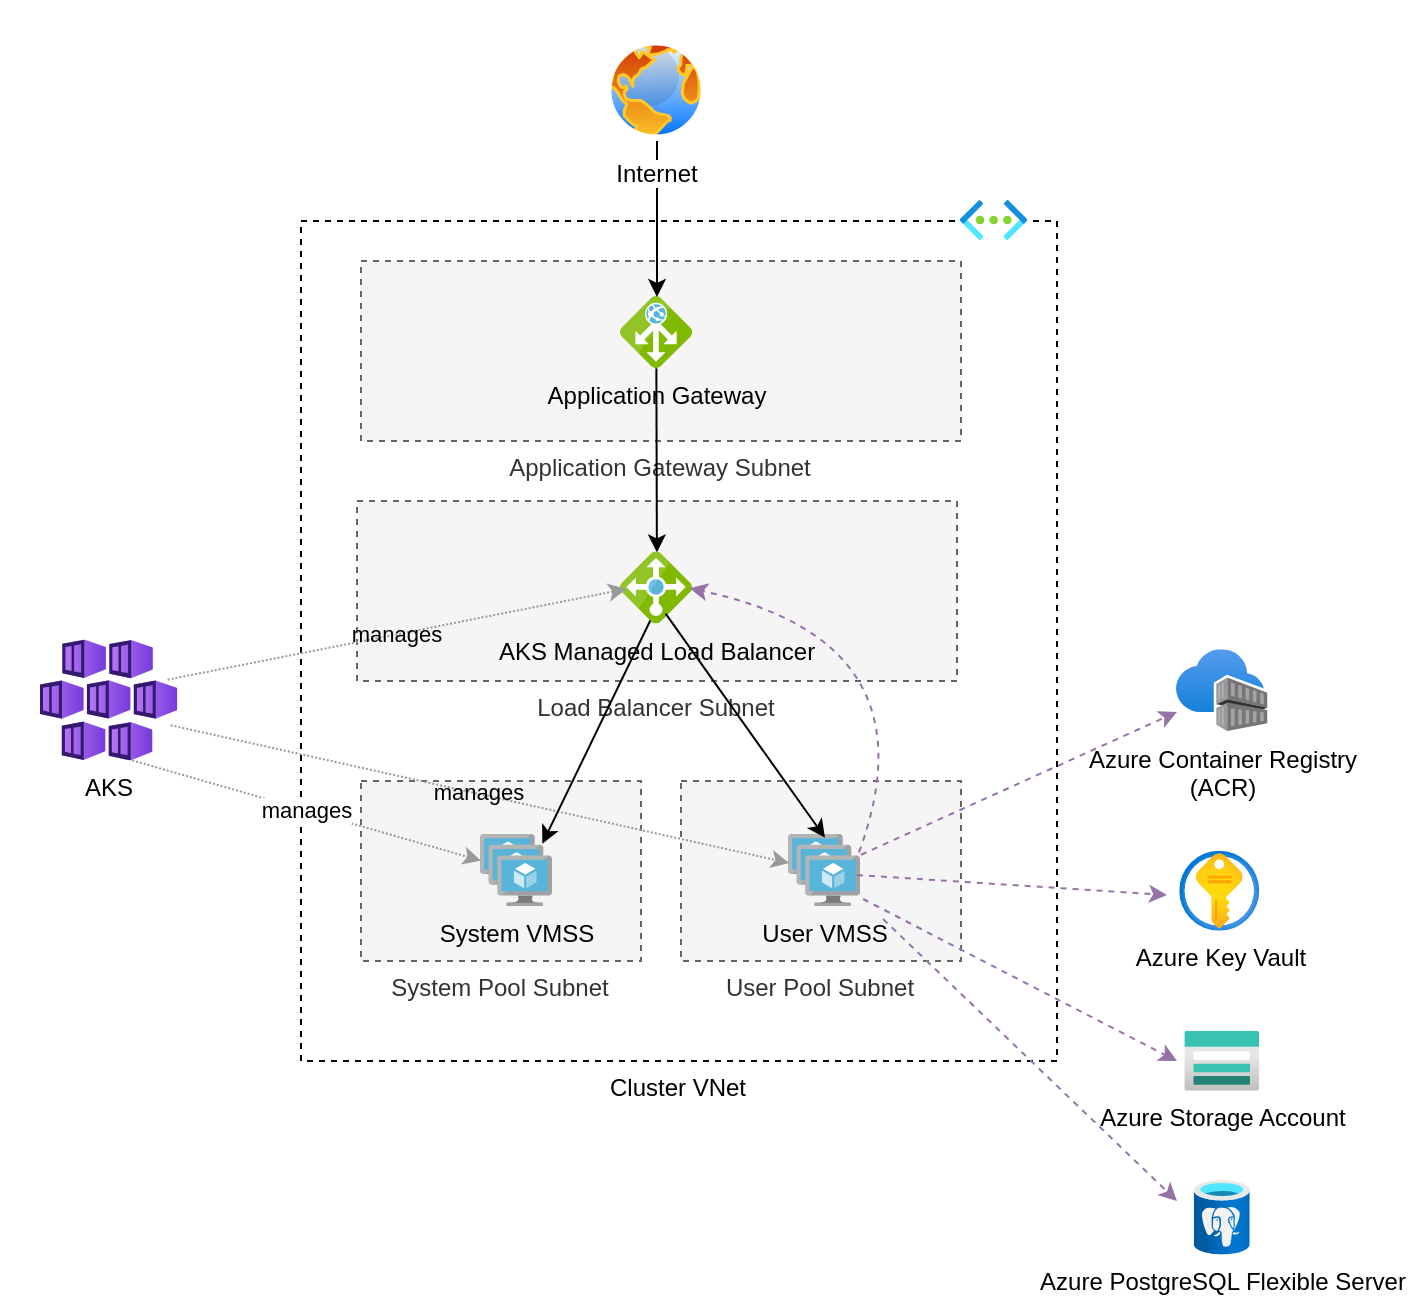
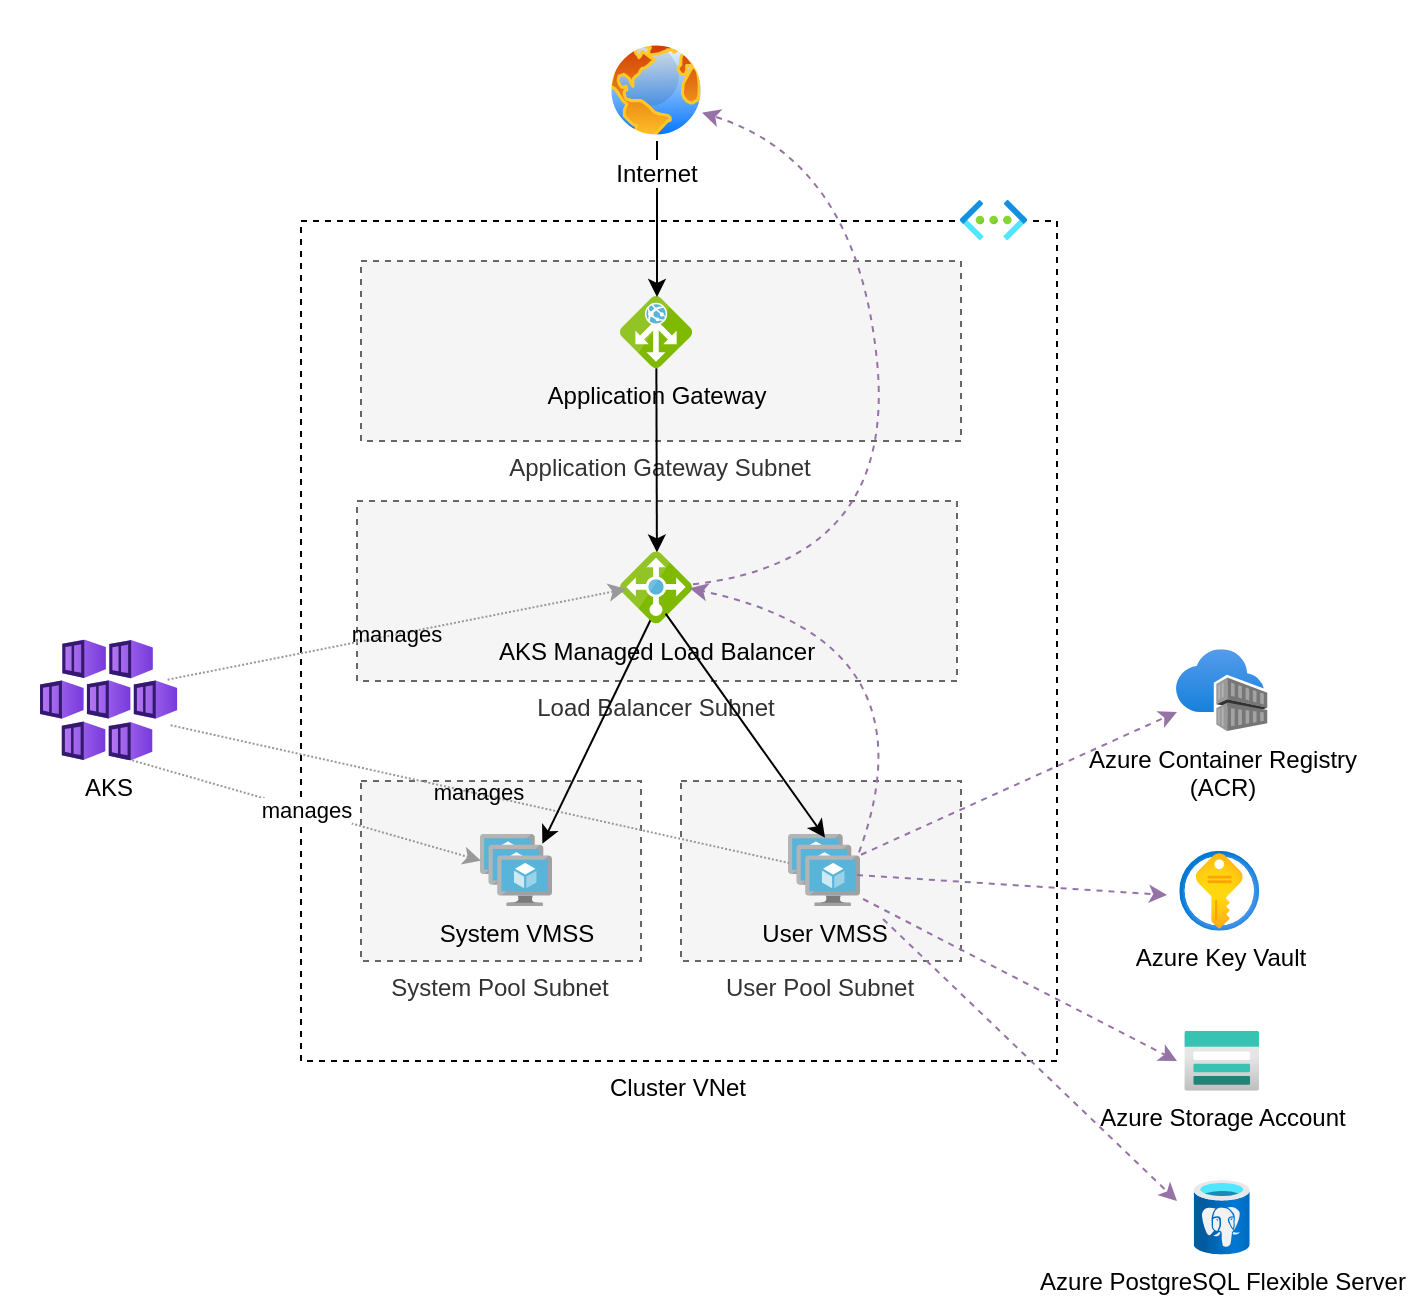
none -> (877, 369)
(774, 860) -> (780, 861)
